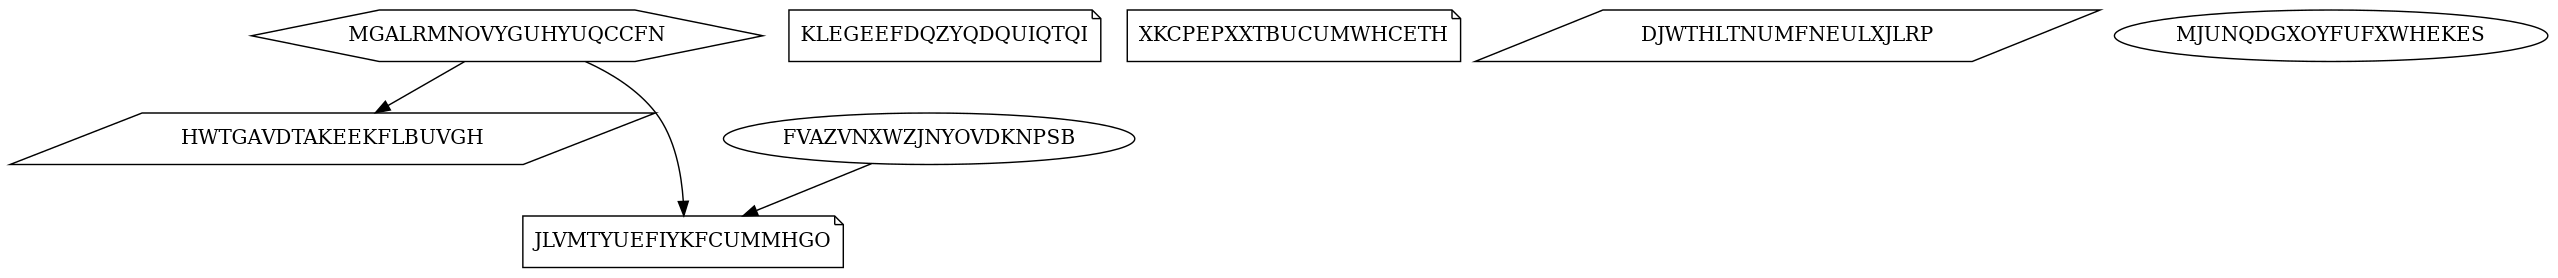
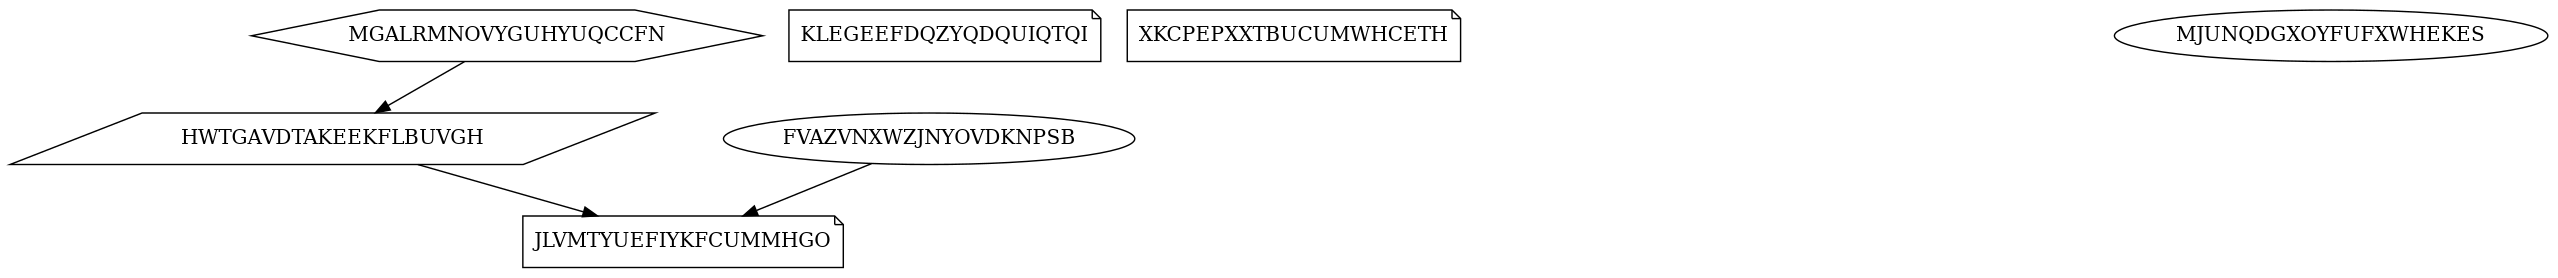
(1787, 36) -> none
(657, 115) -> (500, 188)
